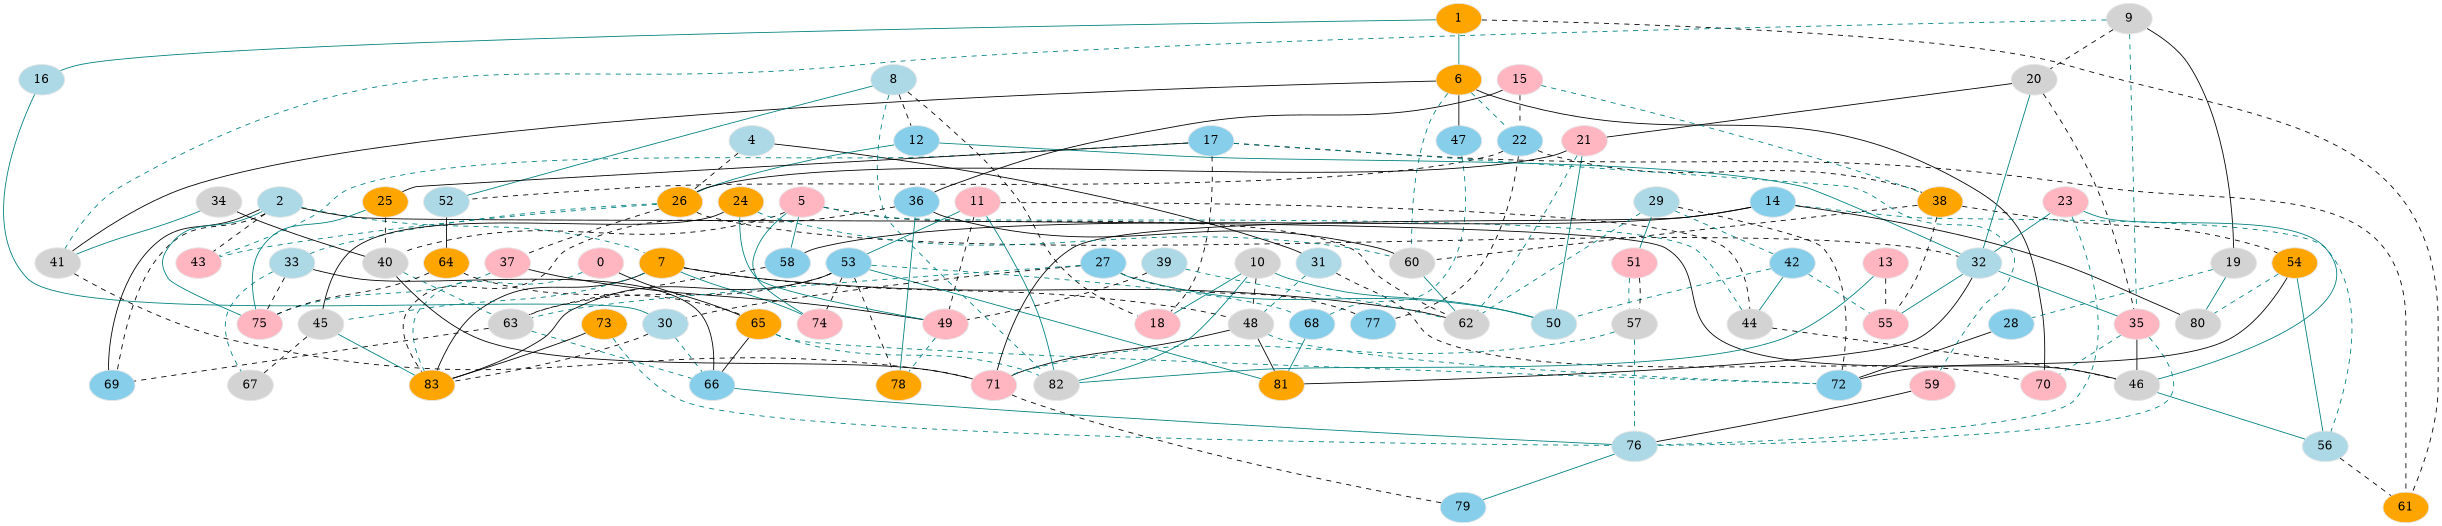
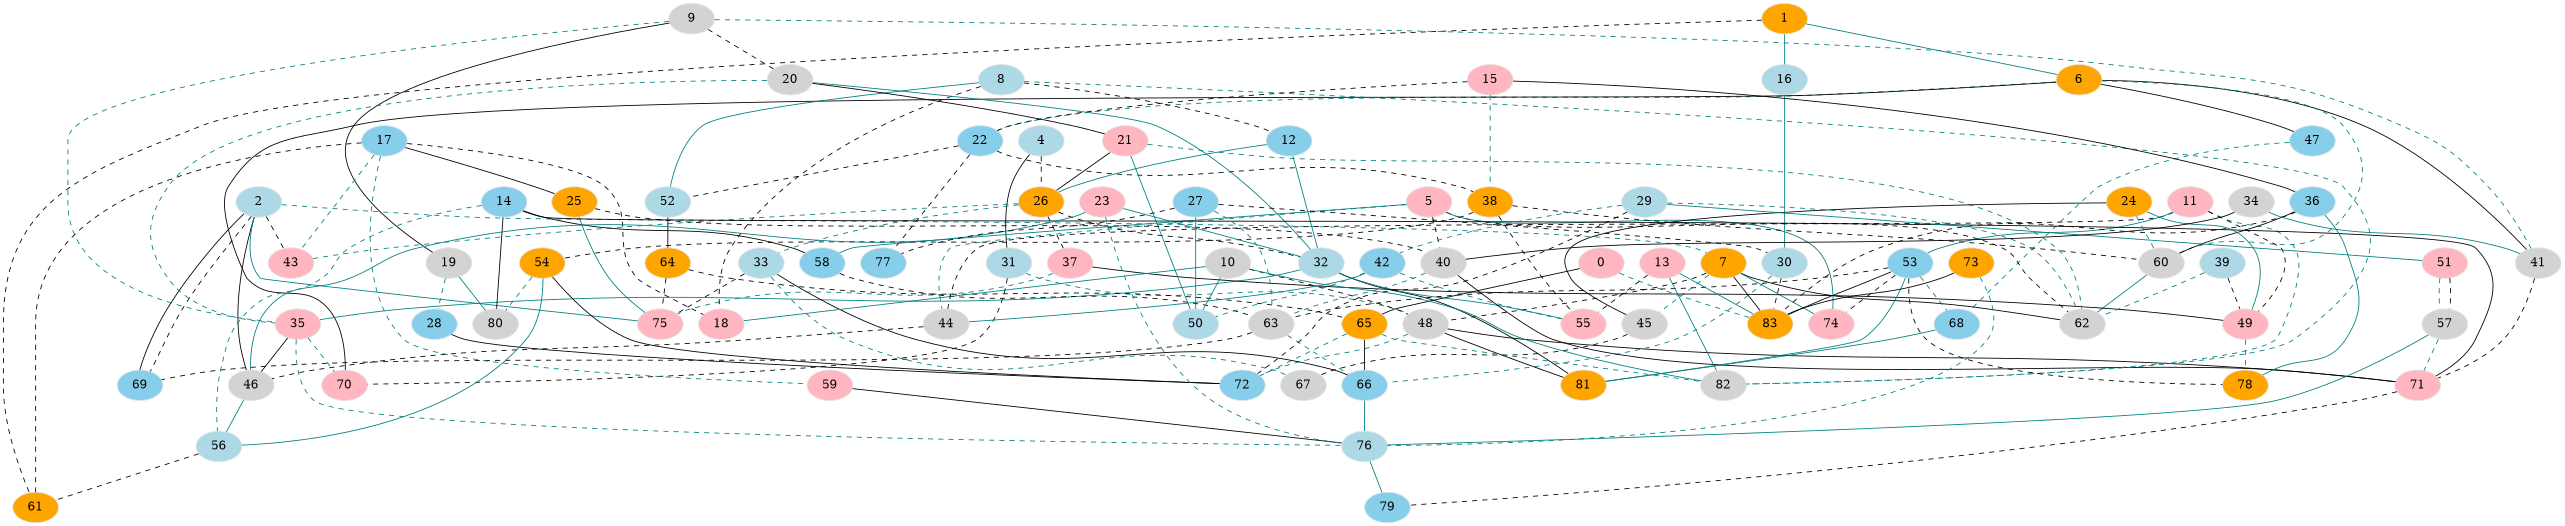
(2100, 196) -> (350, 111)
(1024, 282) -> (2270, 342)
(377, 355) -> (1727, 300)
(1635, 385) -> (1915, 426)
